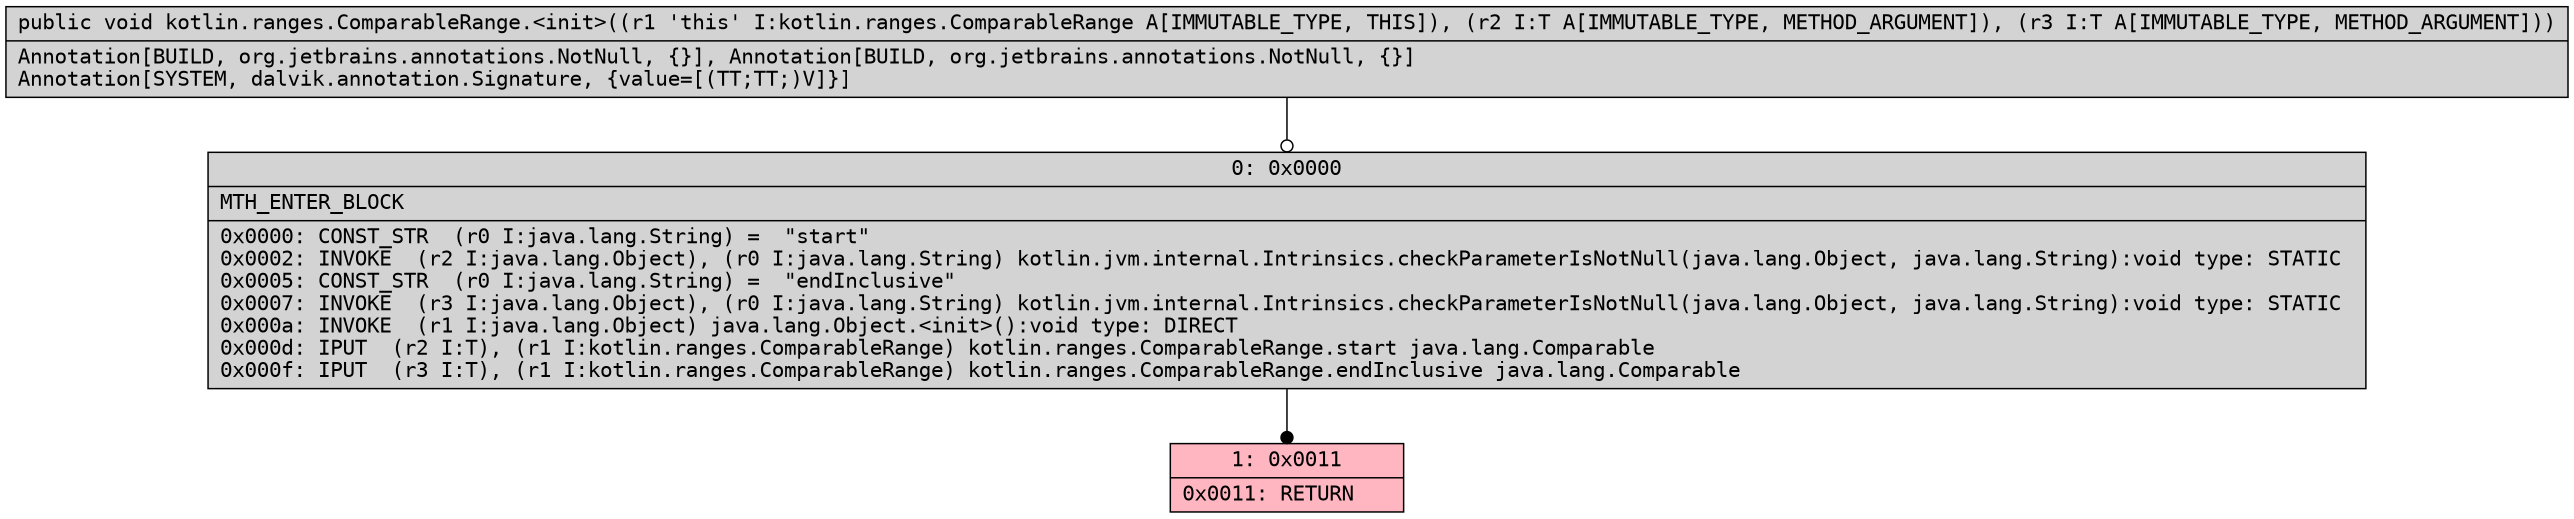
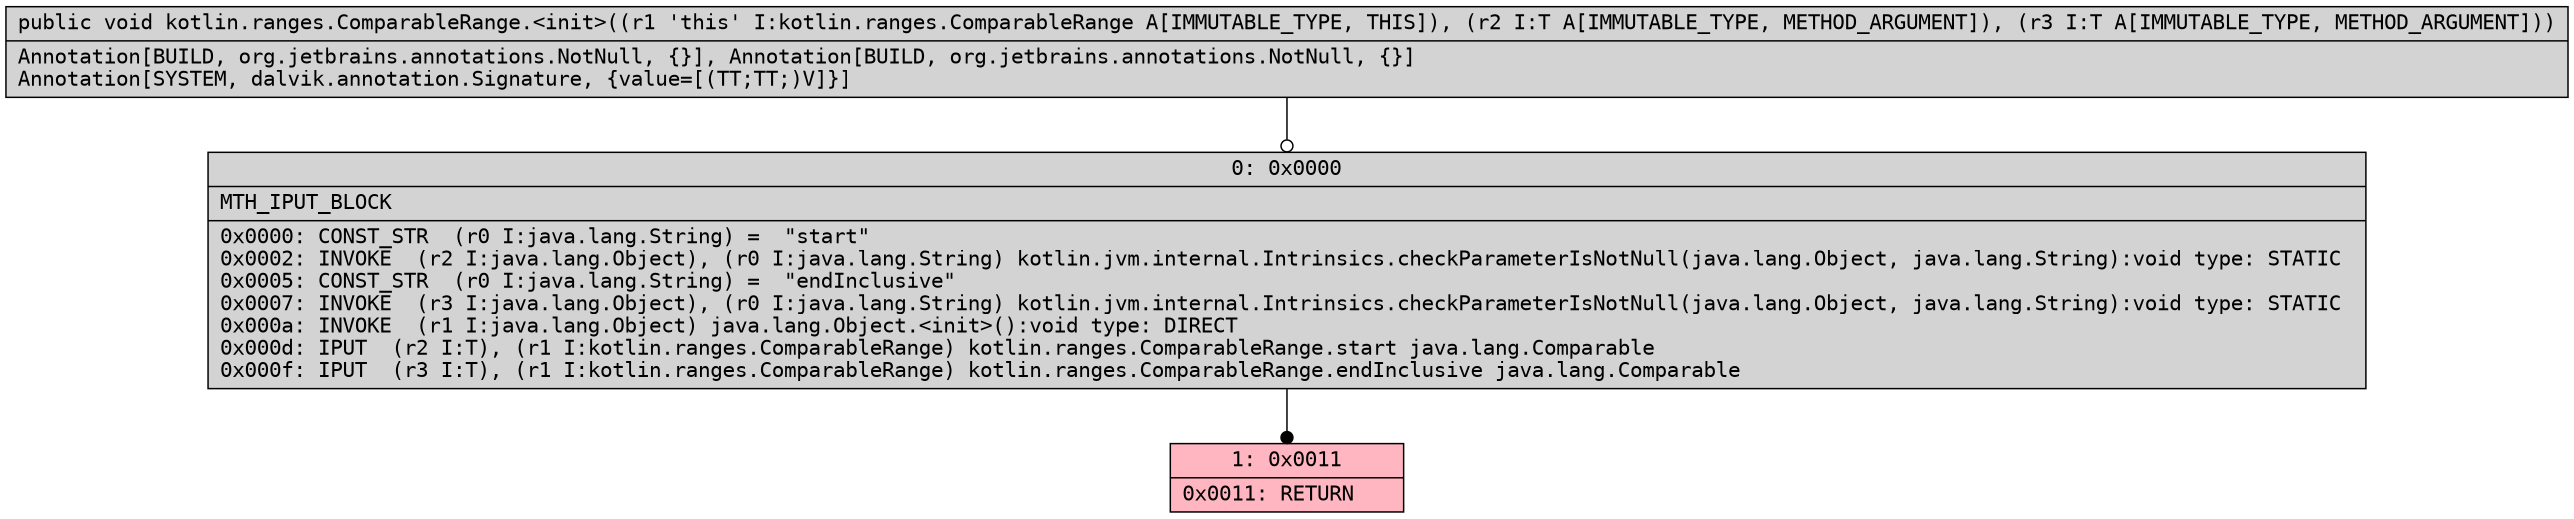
(312, 203) -> (306, 203)
